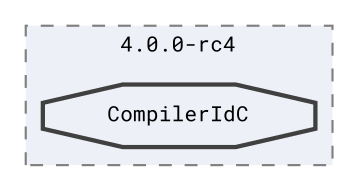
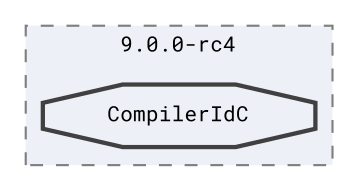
(179, 46) -> (179, 46)
